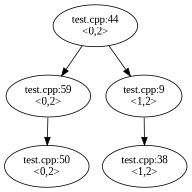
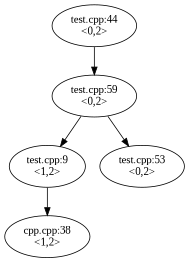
(117, 58) -> (73, 128)
(47, 166) -> (142, 166)
(145, 166) -> (47, 237)
